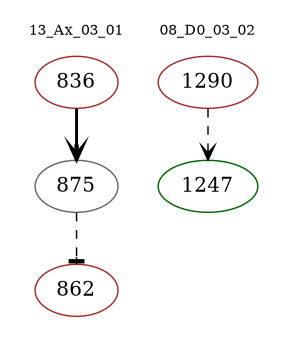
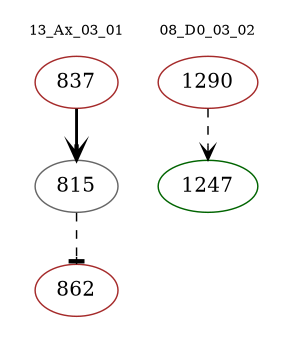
(77, 82) -> (77, 82)
(77, 186) -> (77, 186)
